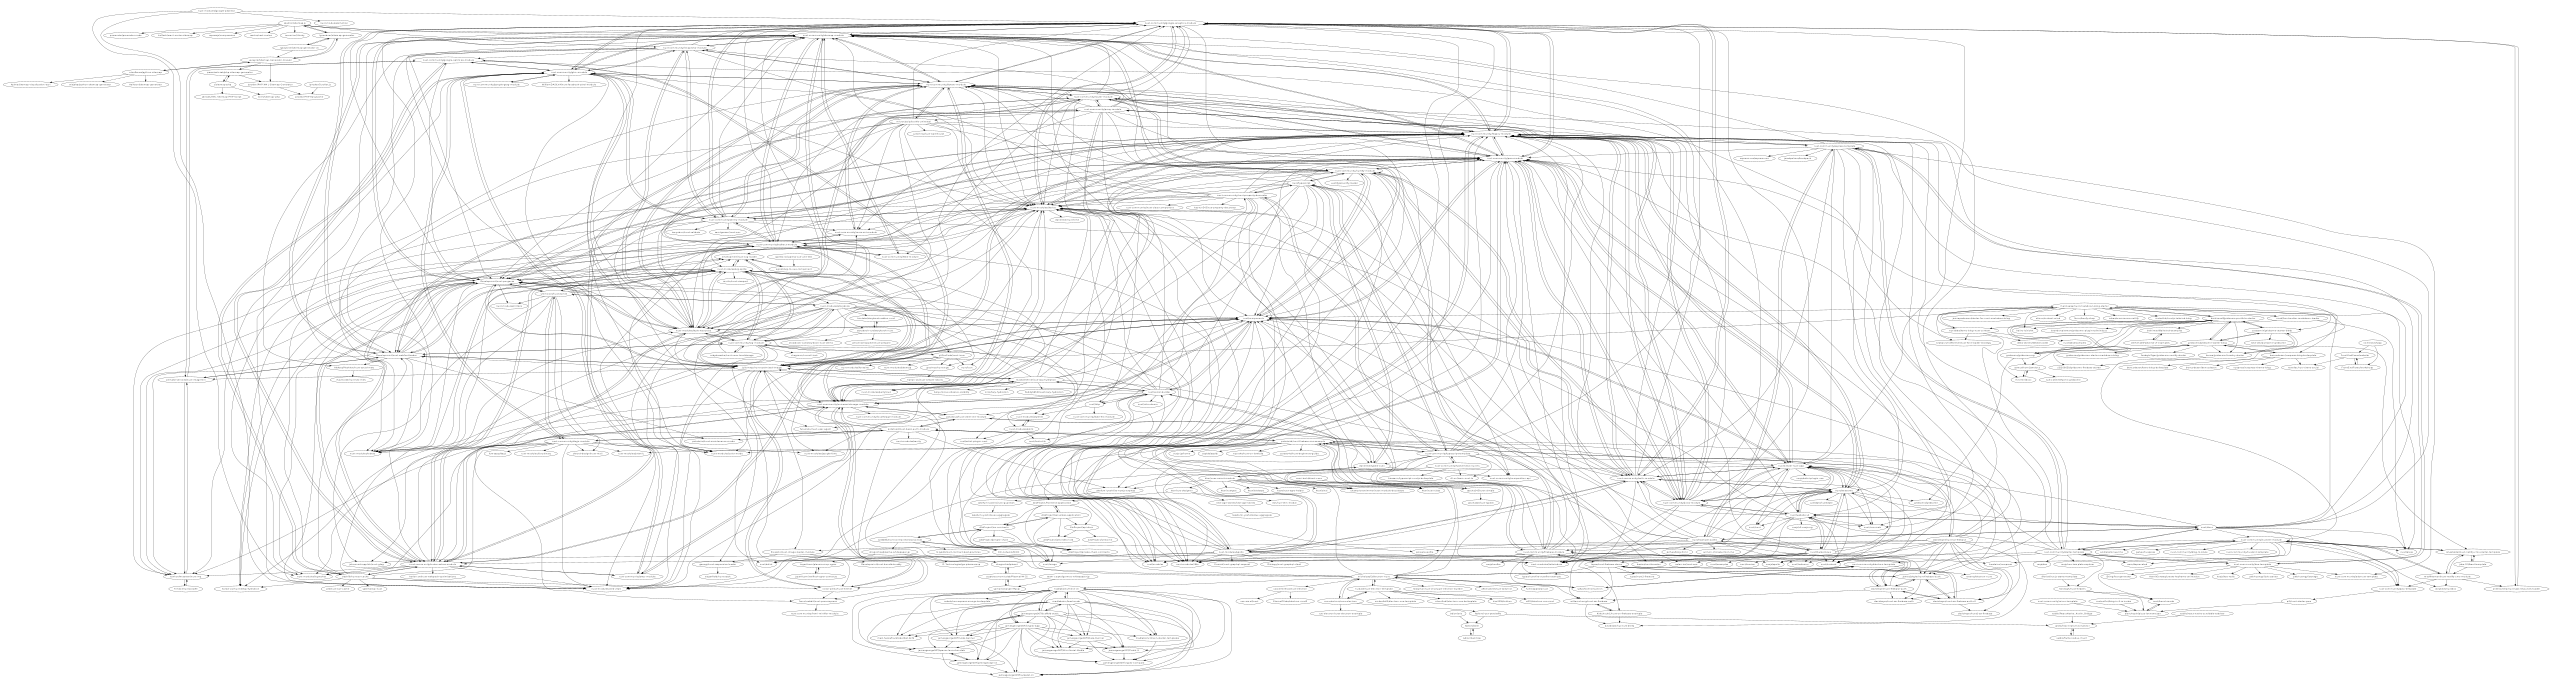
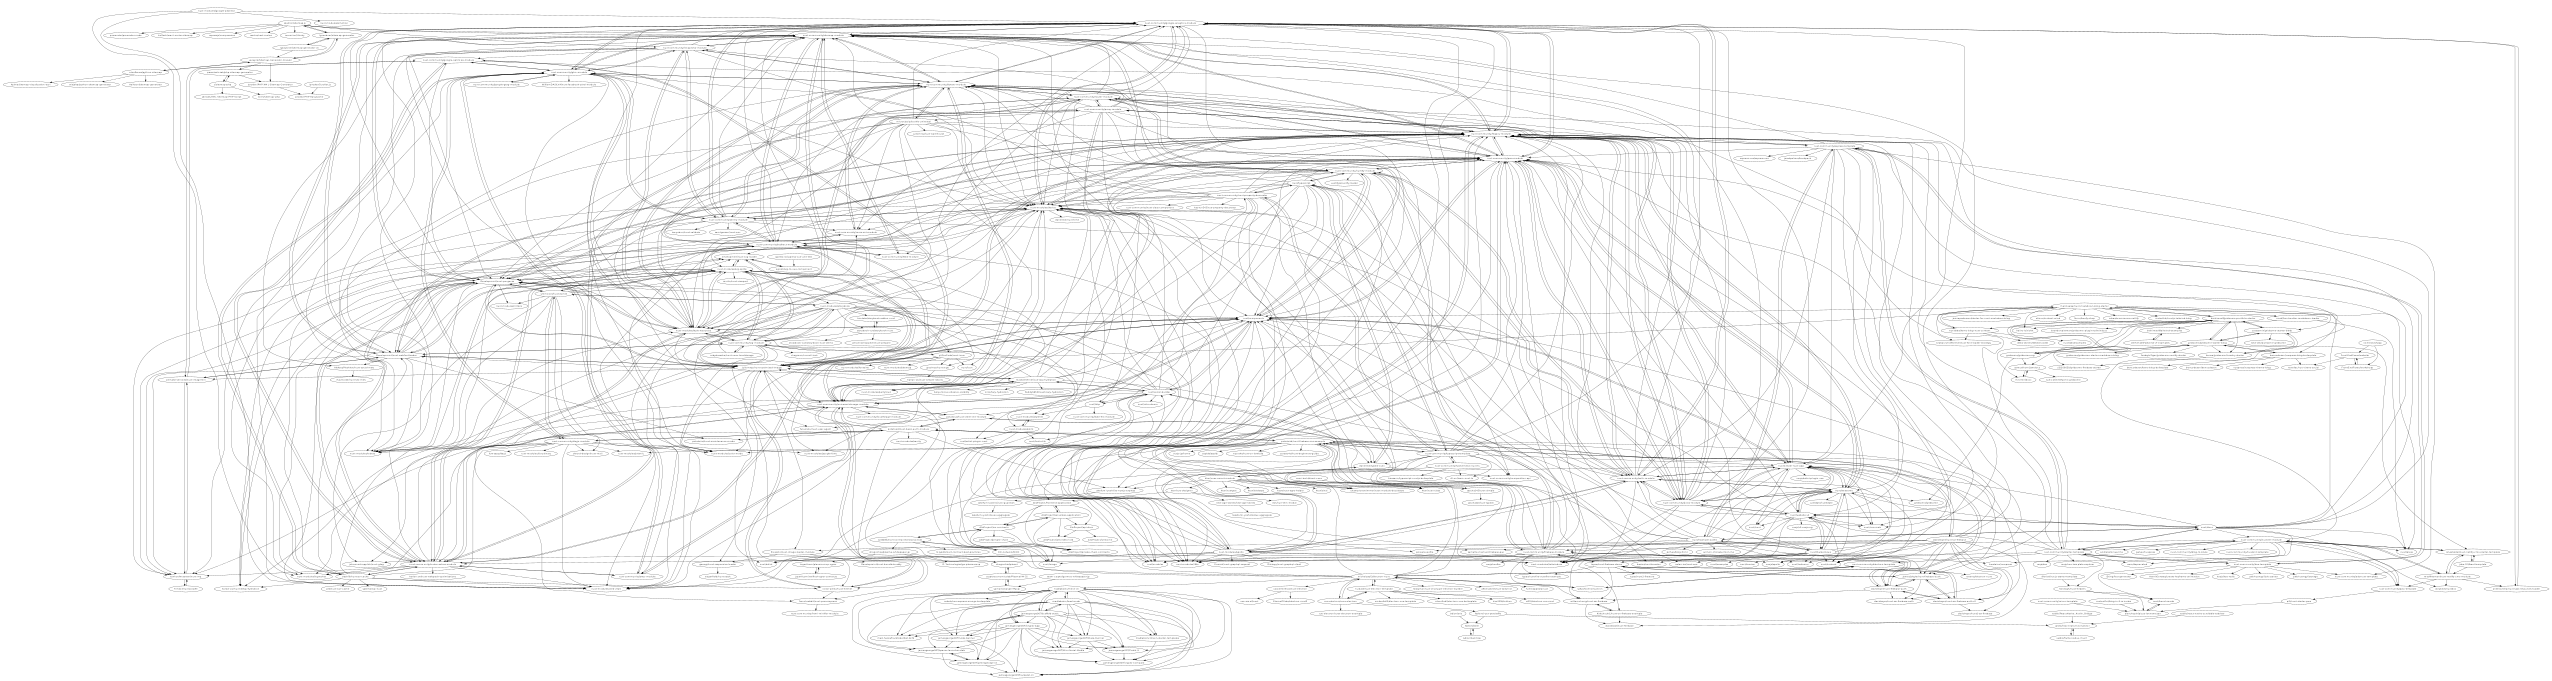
none -> (1727, 458)
none -> (1486, 552)
(1620, 626) -> (1620, 626)
(1086, 632) -> none
